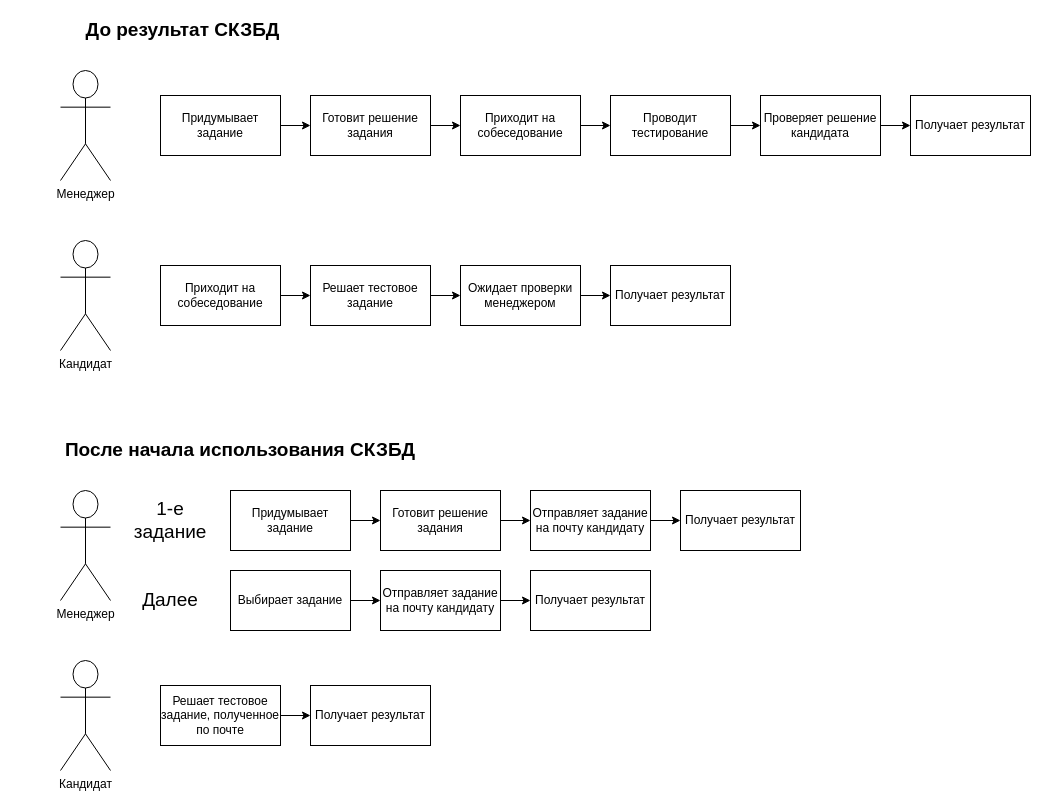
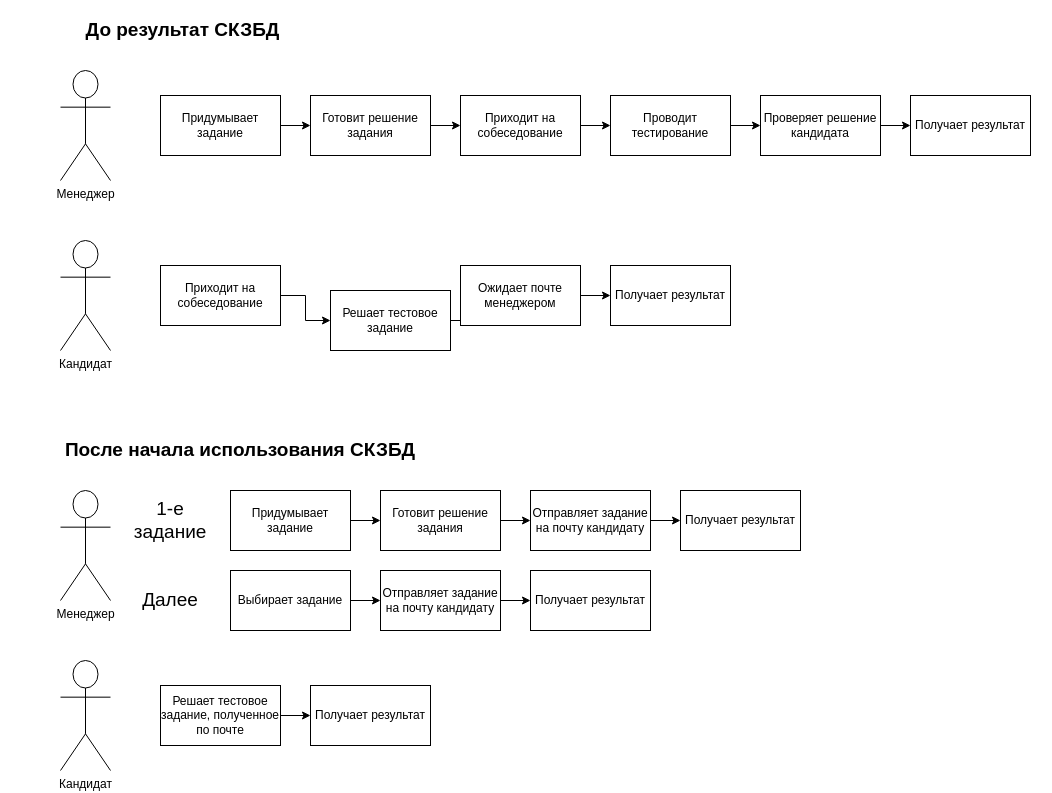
(371, 296) -> (391, 321)
(521, 296) -> (521, 296)
